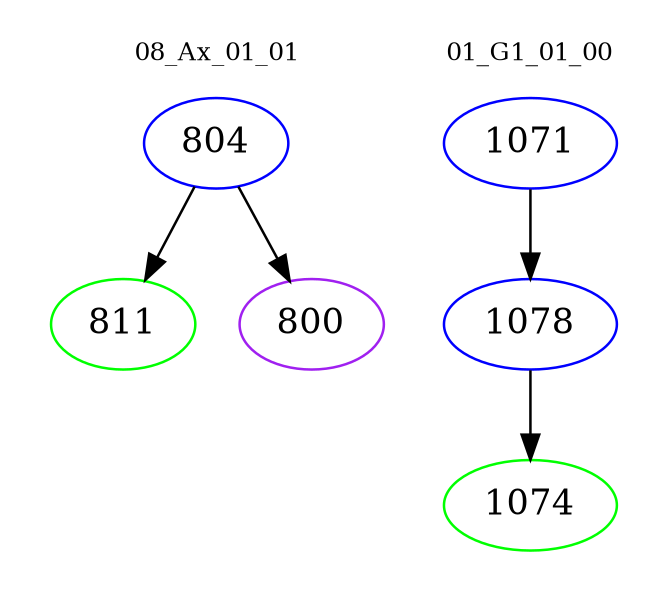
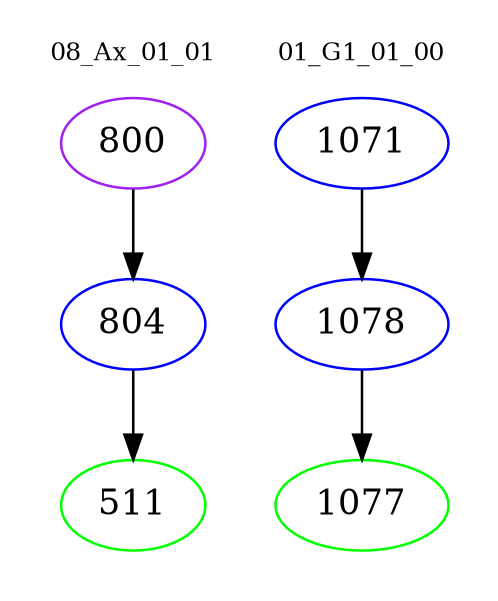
(258, 223) -> (133, 221)
(123, 324) -> (133, 505)
(530, 505) -> (362, 505)
